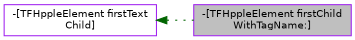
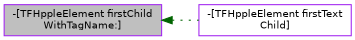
(180, 20) -> (185, 20)
